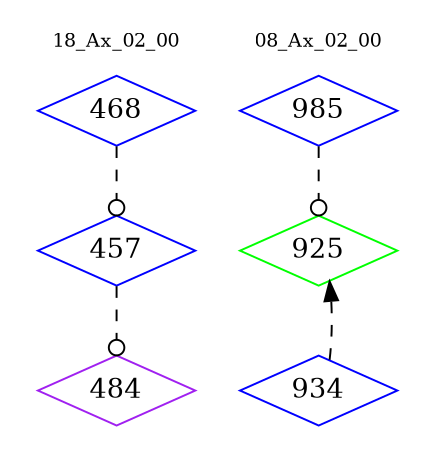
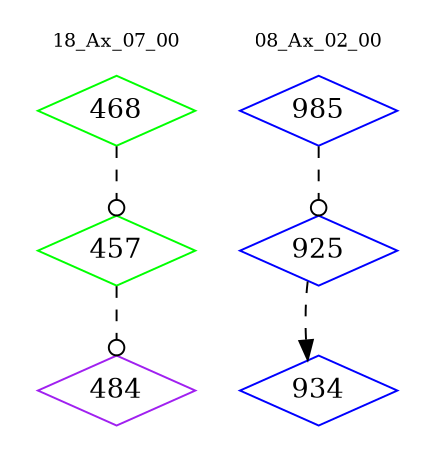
(117, 42) -> (117, 42)
(117, 111) -> (117, 111)
(117, 251) -> (117, 251)
(319, 251) -> (319, 251)
(332, 330) -> (306, 311)
